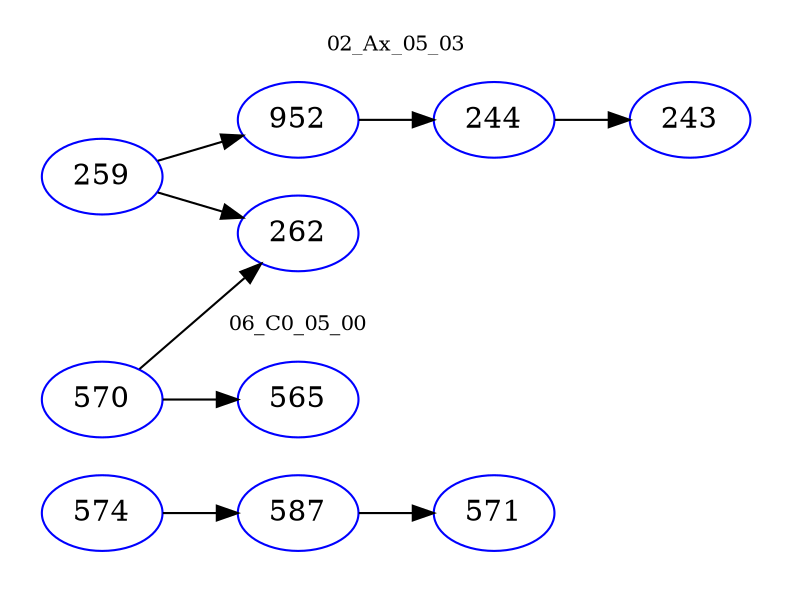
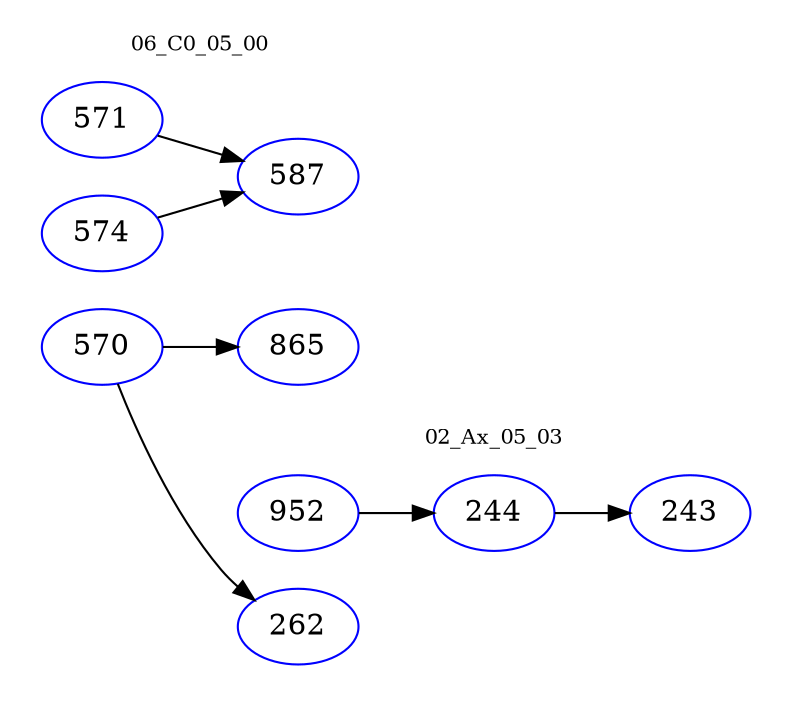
(102, 177) -> none
(298, 400) -> (298, 347)
(386, 513) -> (190, 145)
